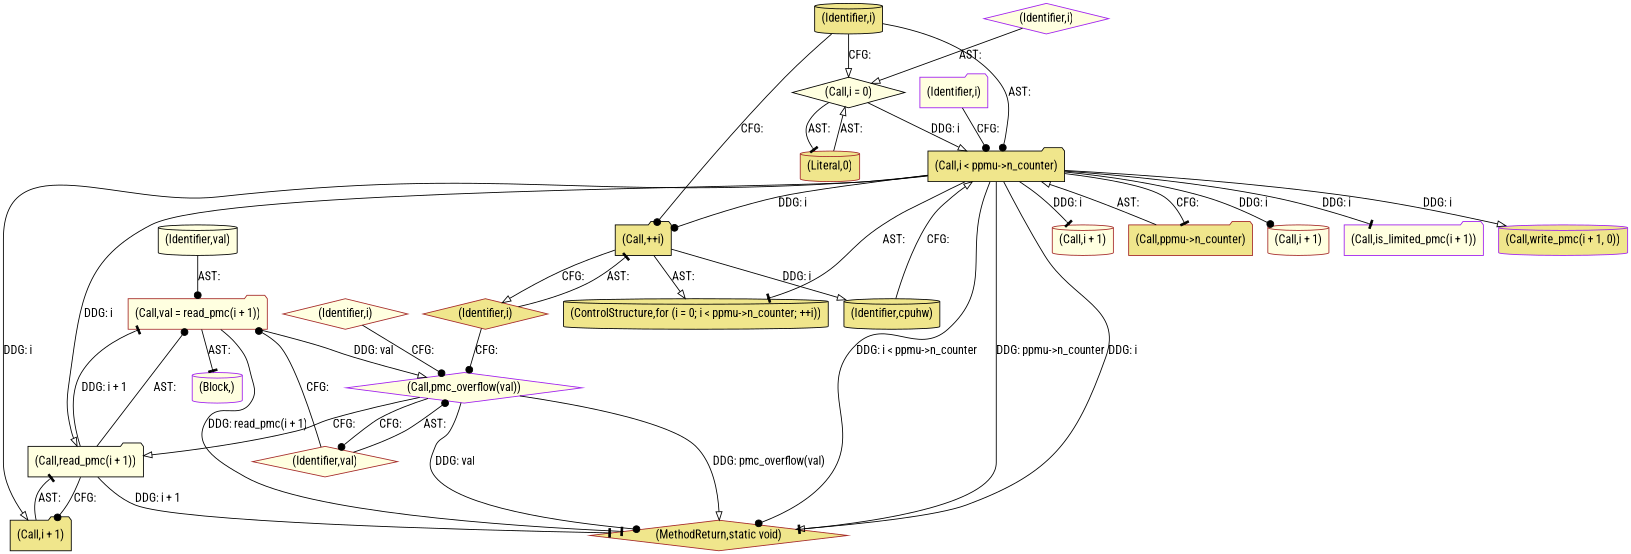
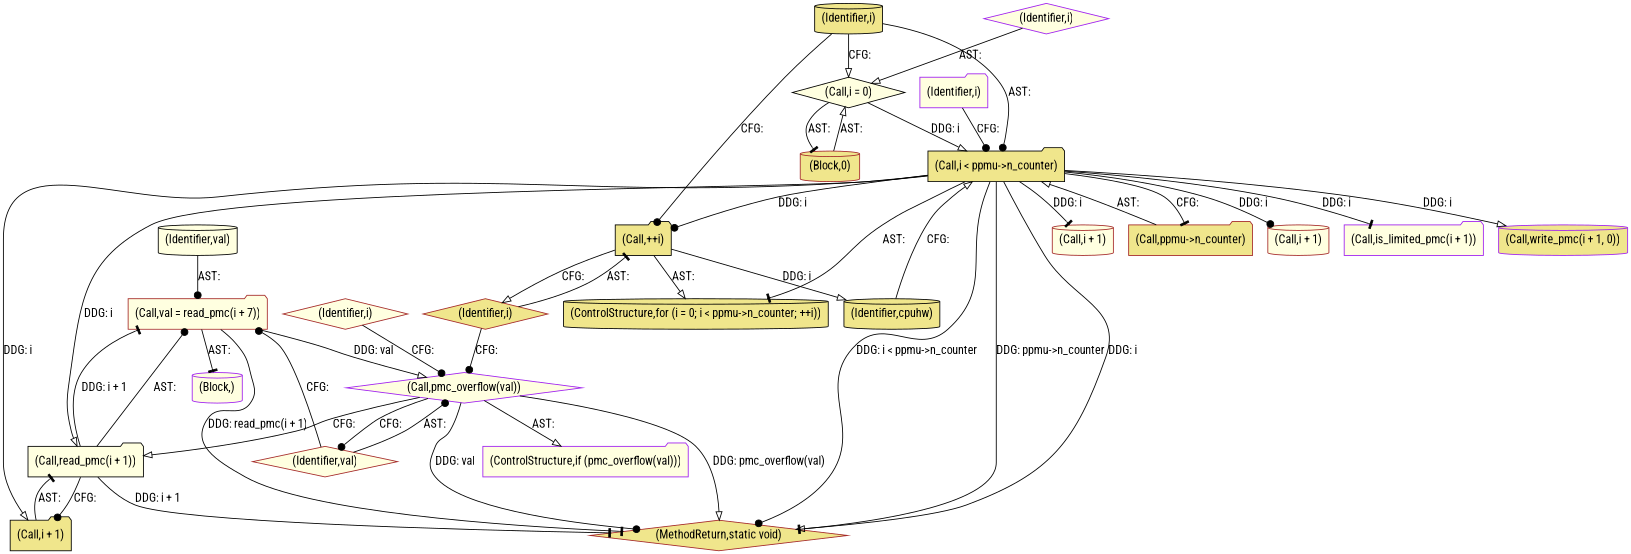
(830, 166) -> (830, 166)
(198, 314) -> (198, 314)
none -> (586, 462)
